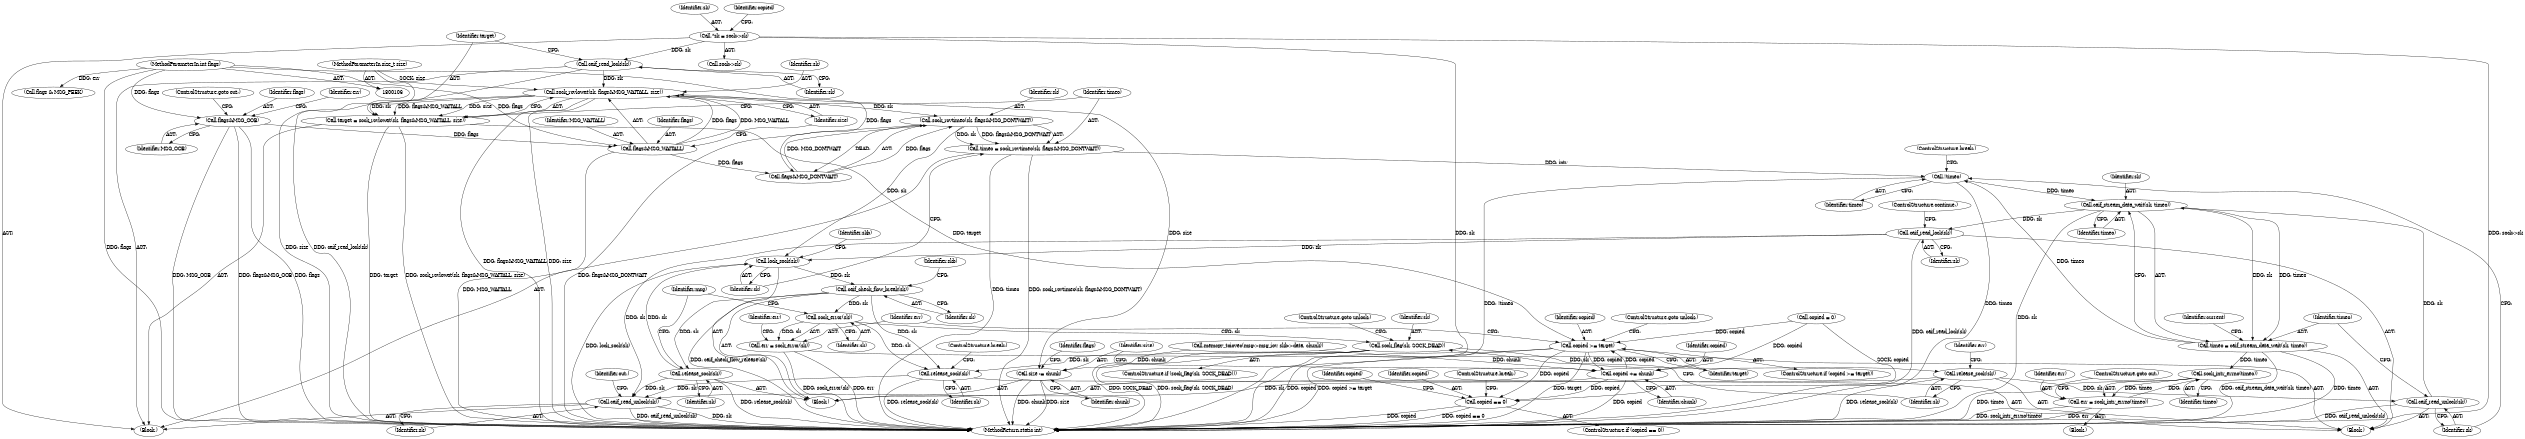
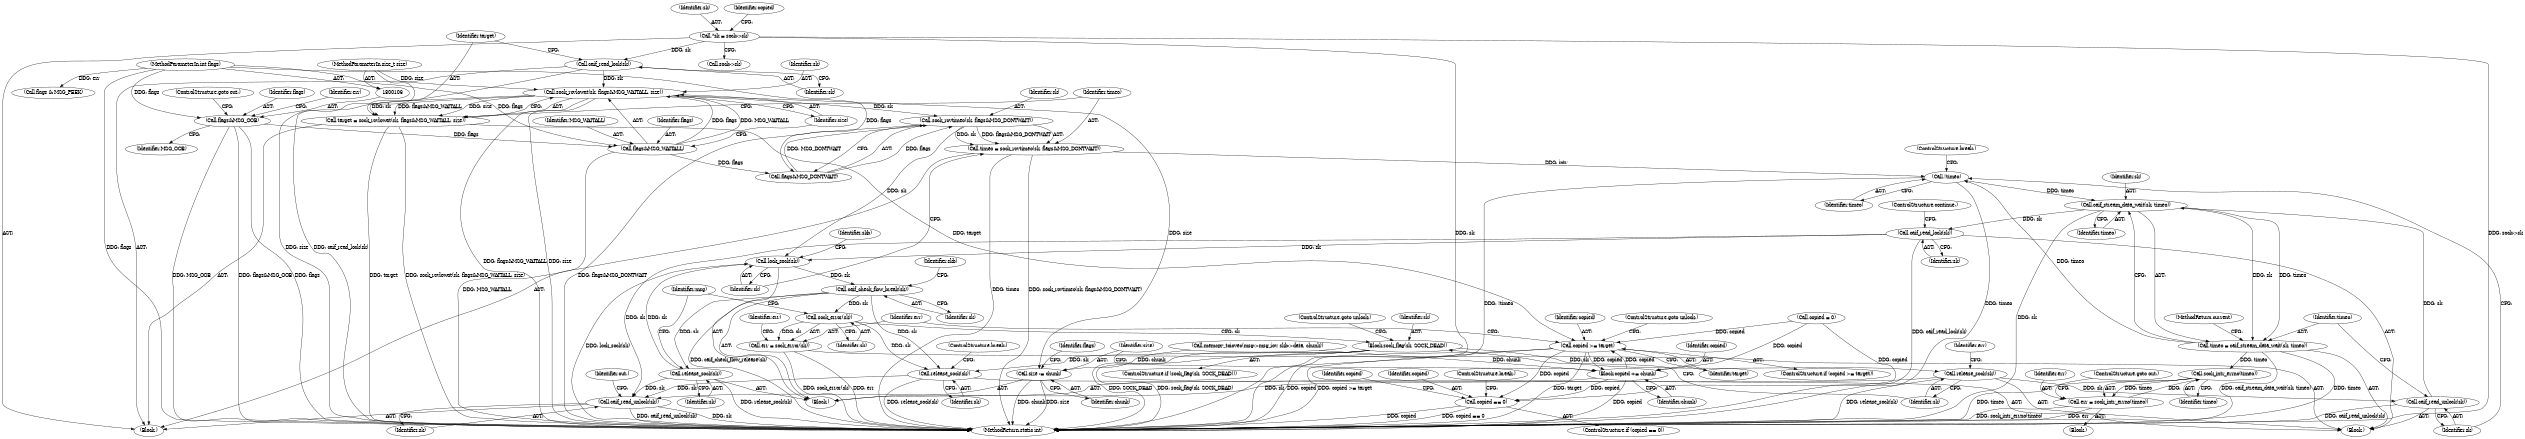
(731, 51) -> (731, 51)
(412, 79) -> (412, 79)
(175, 128) -> (322, 106)
(864, 149) -> (864, 149)
(2204, 318) -> (2204, 318)
(1407, 346) -> (1407, 346)
(1893, 360) -> (1893, 360)
(1627, 374) -> (1627, 374)
